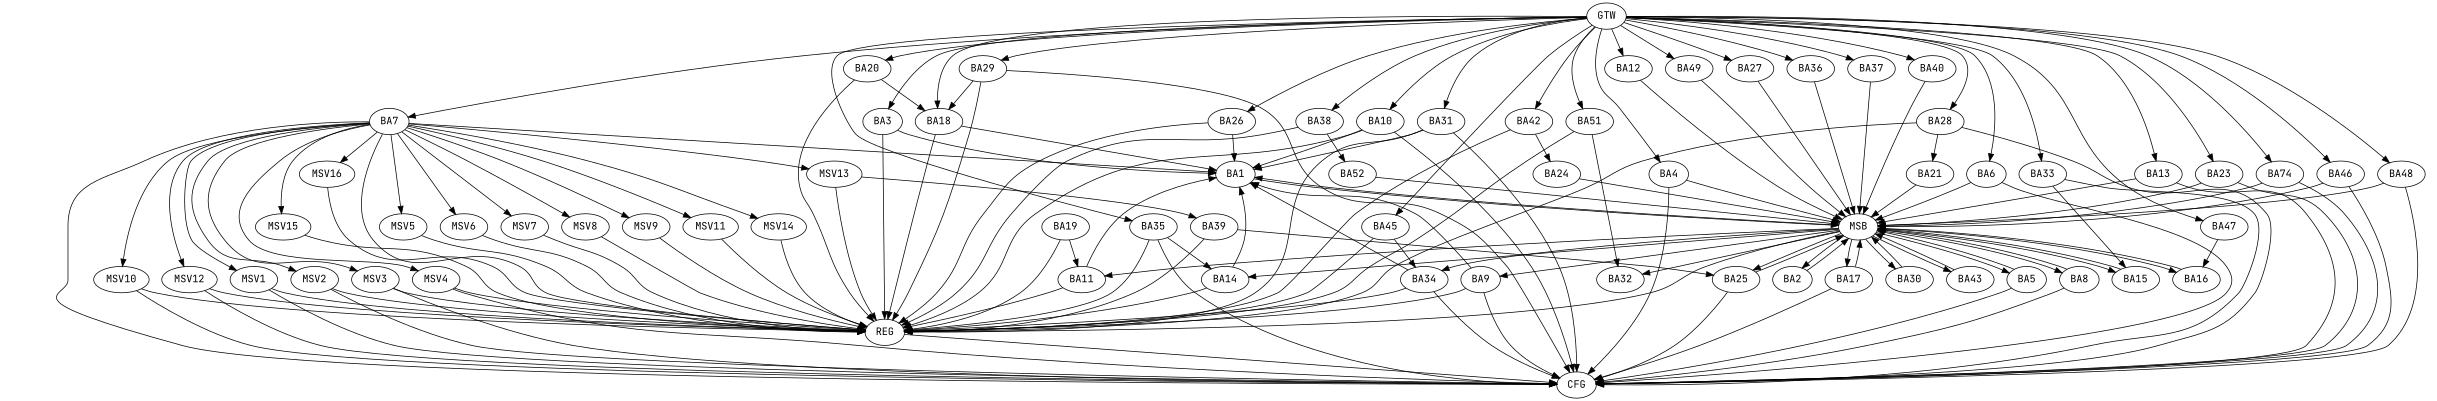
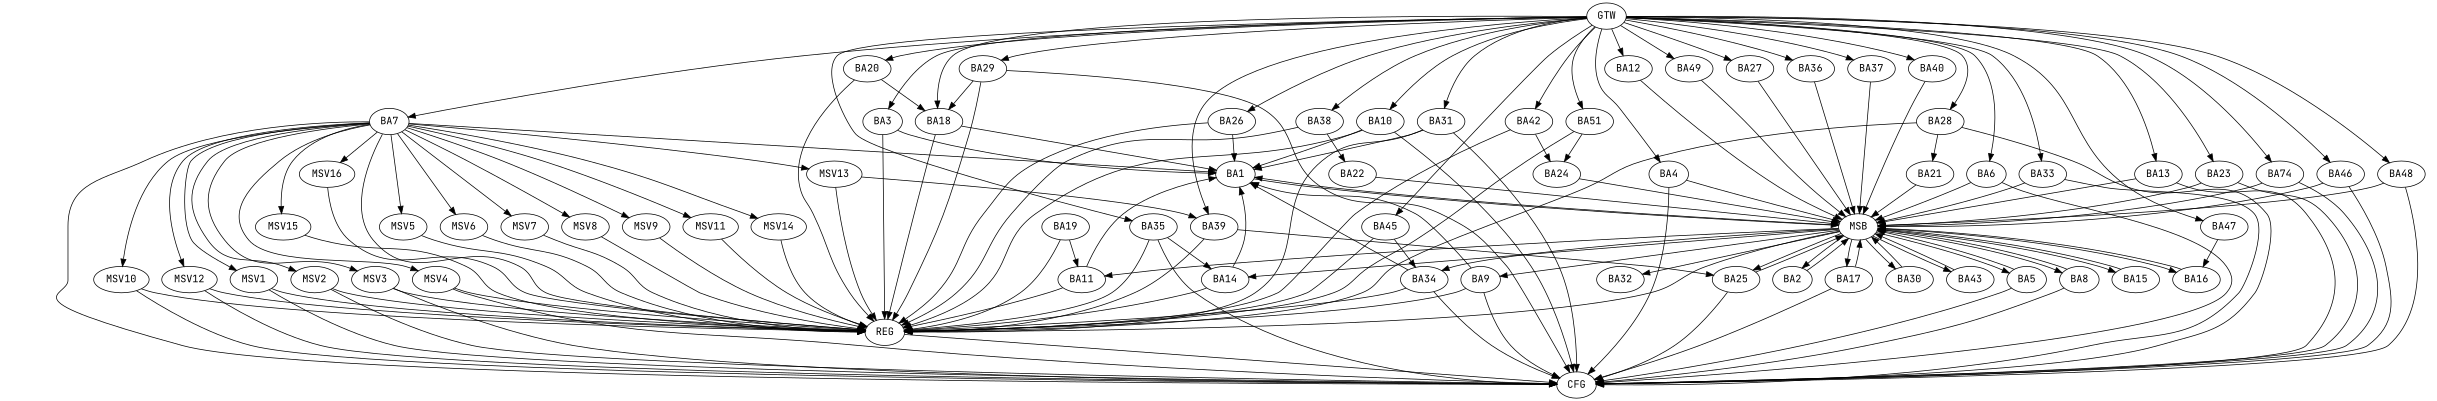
none -> (1336, 48)
(1353, 174) -> (1353, 174)
(1604, 194) -> (1575, 145)
(2087, 224) -> (1955, 204)
